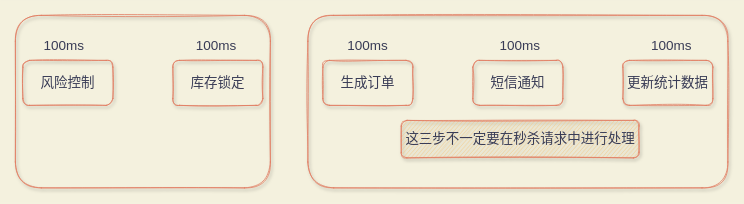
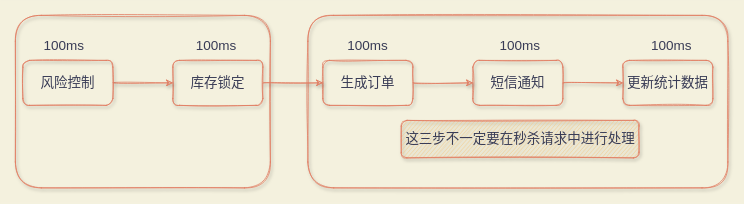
none -> (142, 83)
none -> (292, 83)
none -> (442, 83)
none -> (592, 83)
